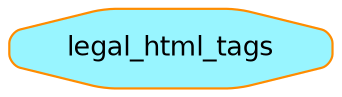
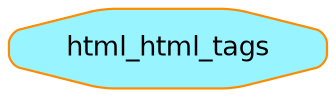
(171, 49) -> (168, 49)
